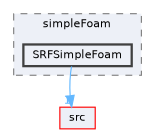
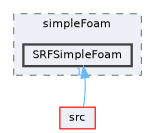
(70, 82) -> (85, 93)
